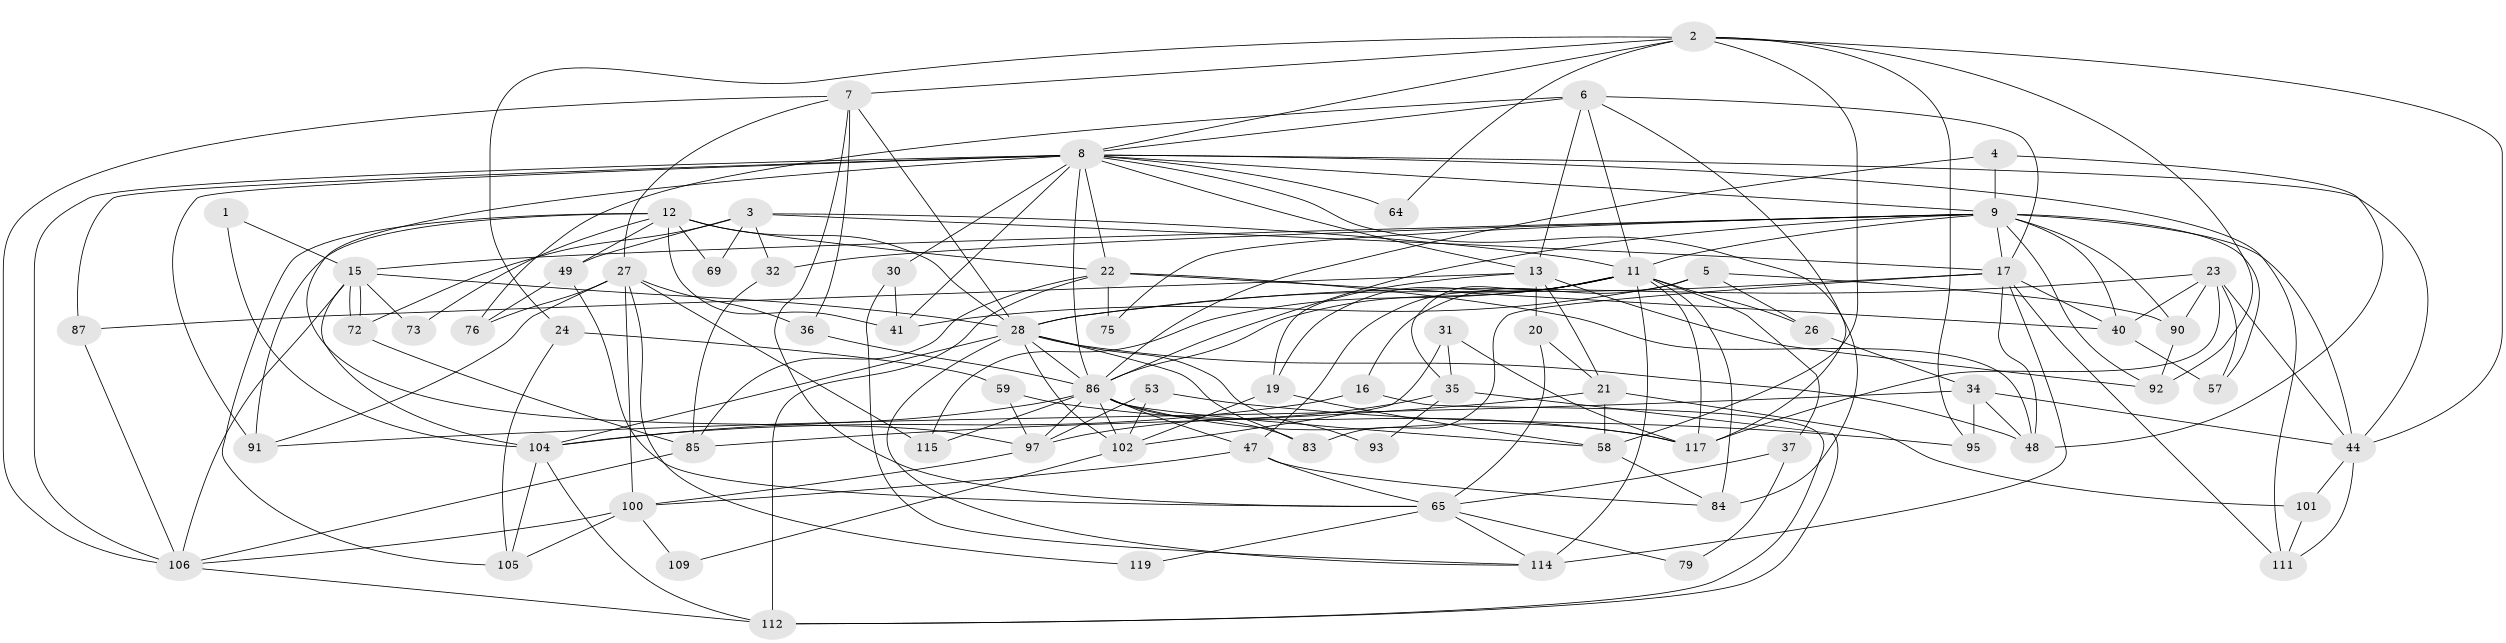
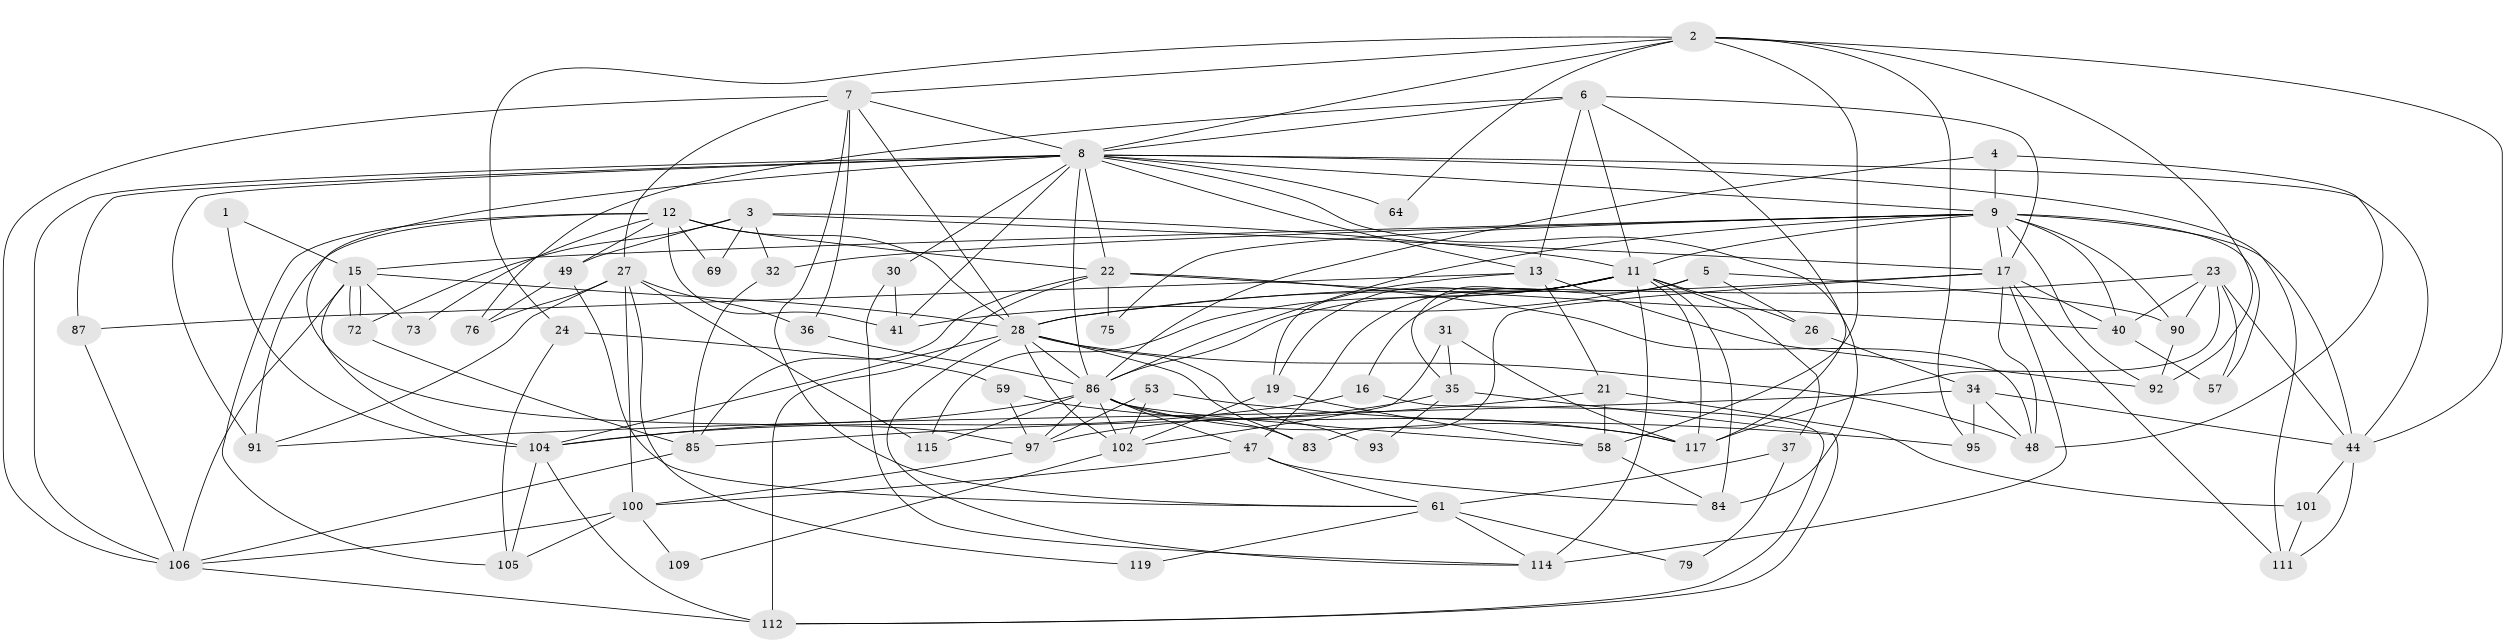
none -> (966, 125)
(1536, 331) -> none
(1439, 507) -> (1439, 507)
